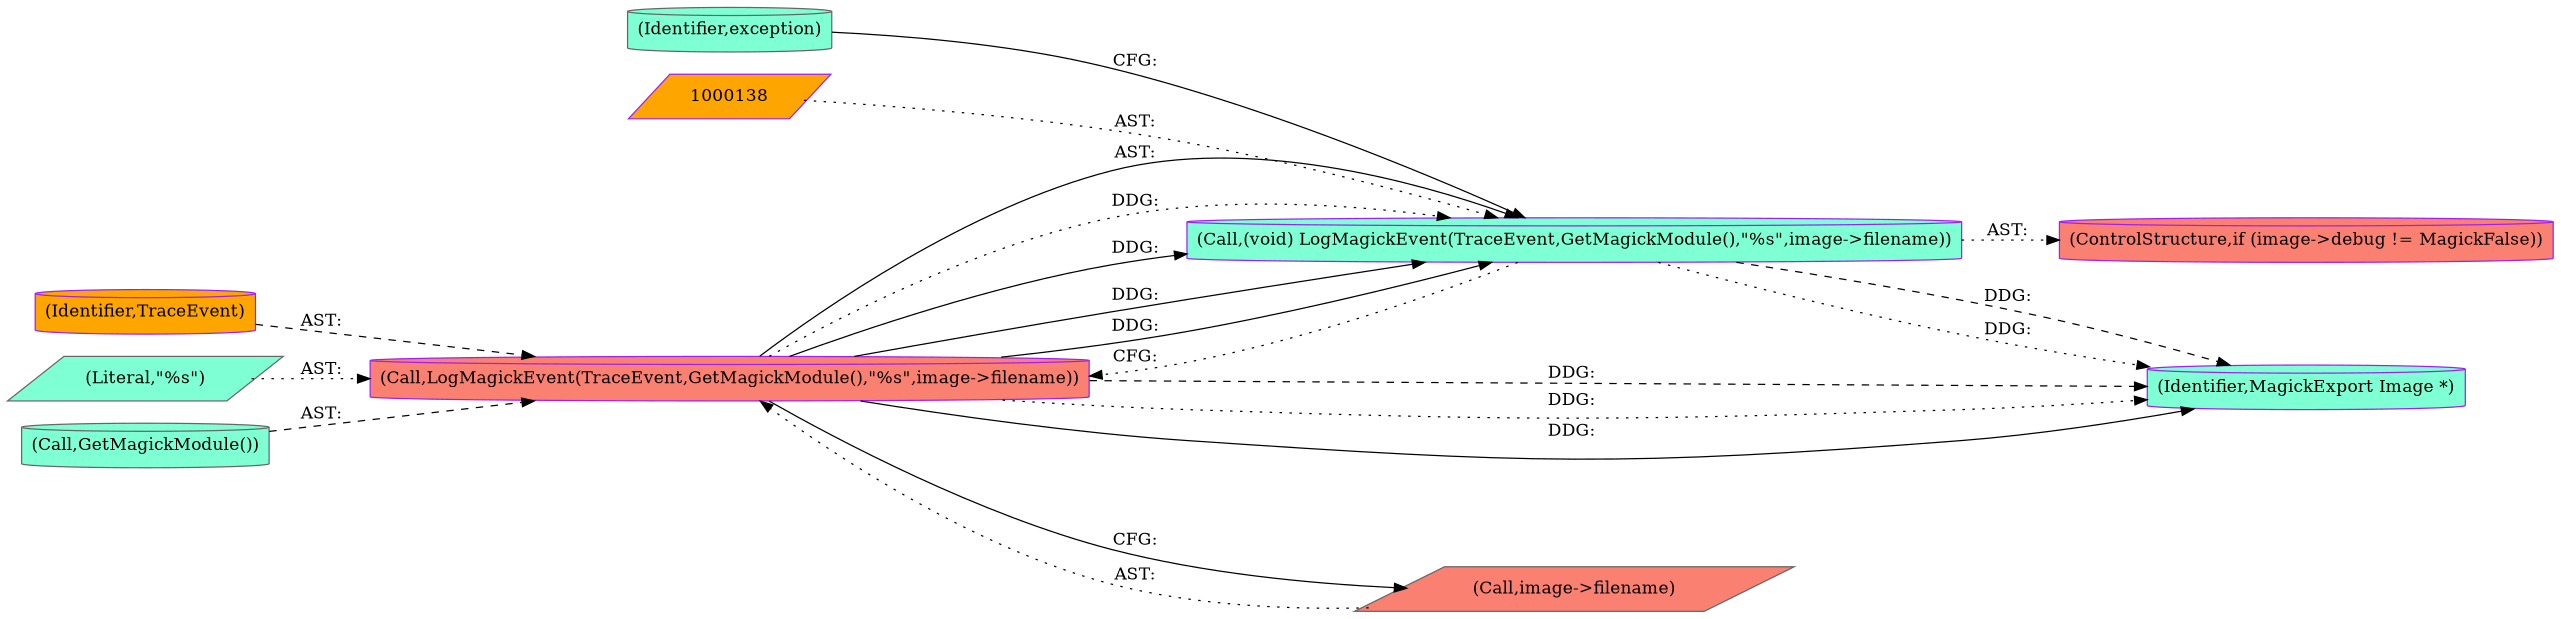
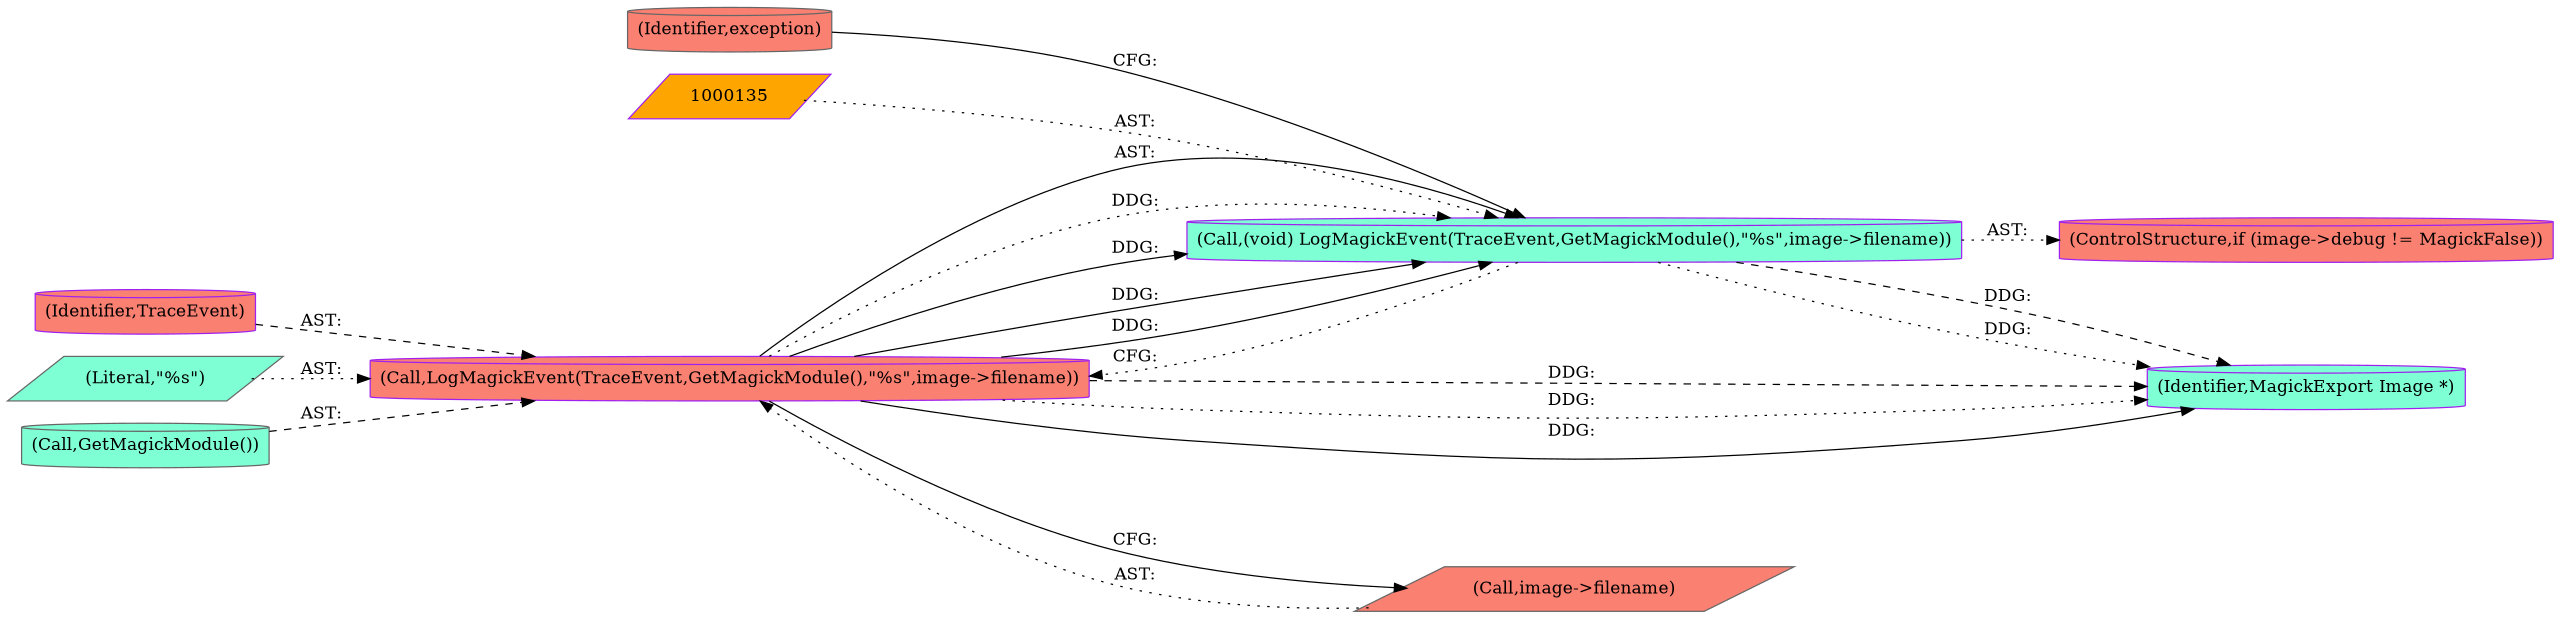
(730, 30) -> (730, 30)
(730, 97) -> (730, 97)
(145, 312) -> (145, 312)
